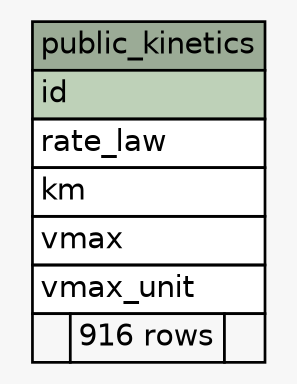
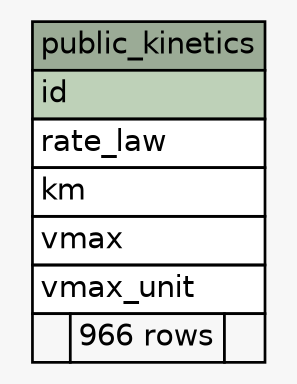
(147, 337) -> (147, 337)
